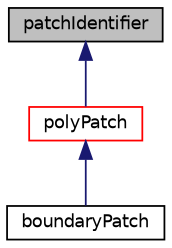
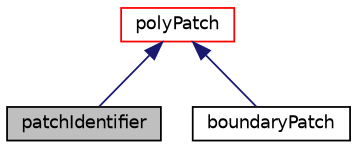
(86, 83) -> (124, 81)
